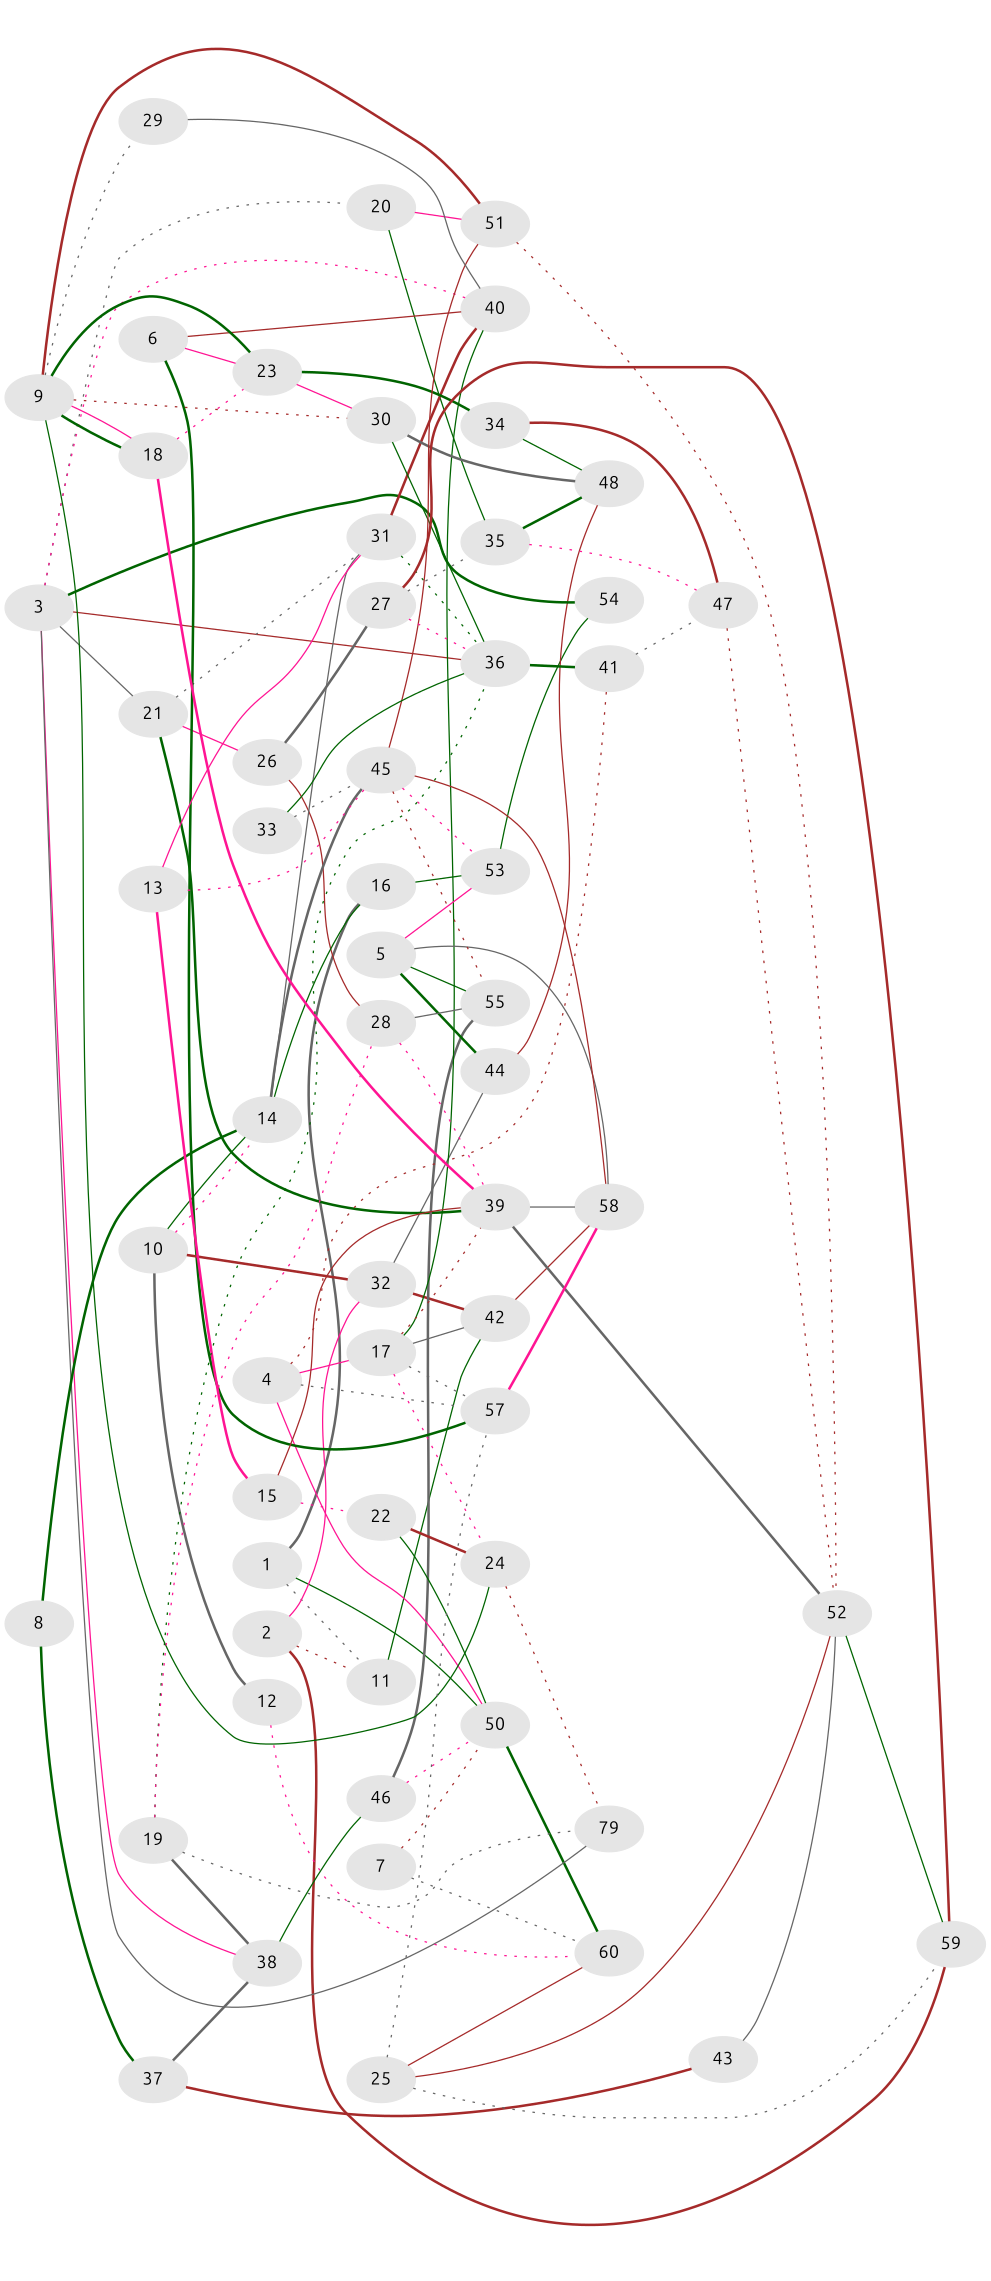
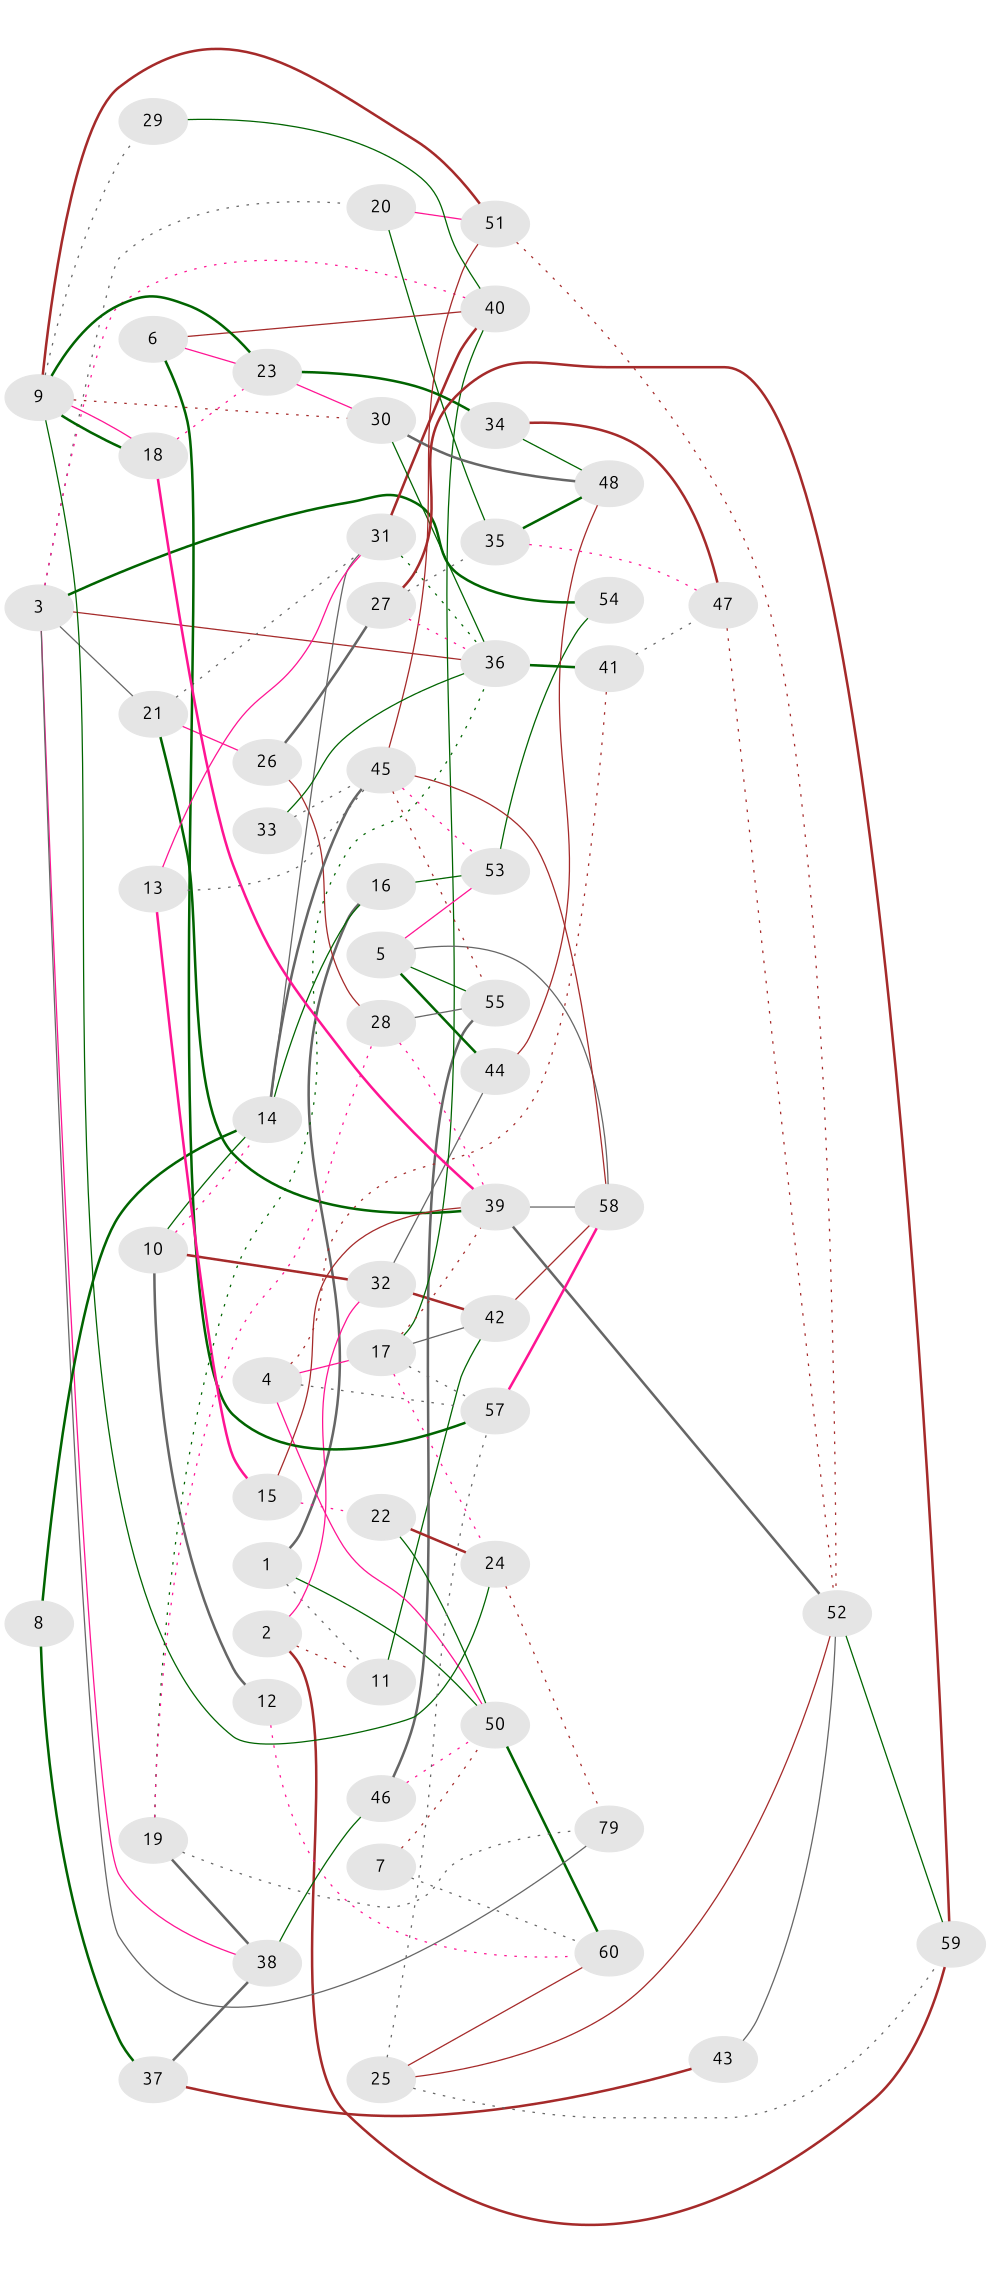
(370, 148) -> (370, 148)
(293, 869) -> (293, 869)
